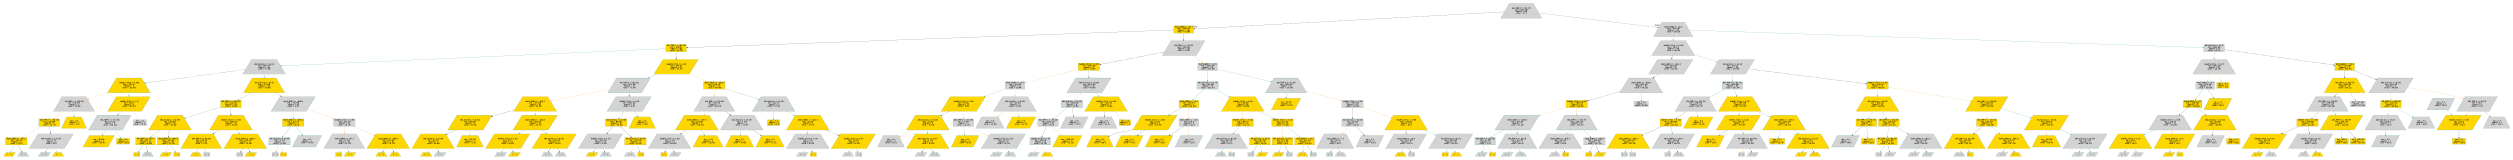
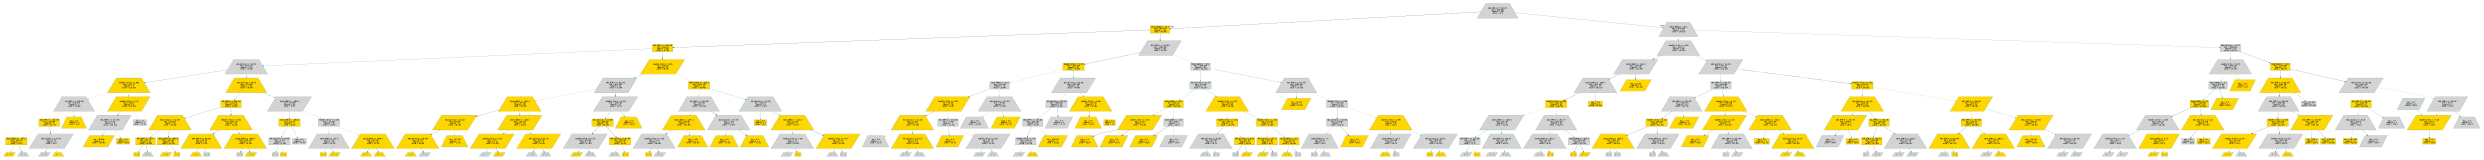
none -> (1636, 85)
(2223, 85) -> (2242, 85)
(1641, 104) -> (1595, 104)
(1021, 123) -> (1006, 123)
(1104, 123) -> (1088, 123)
(1866, 123) -> (1845, 123)
(307, 141) -> (299, 141)
(1370, 141) -> (1354, 141)
(2130, 141) -> (2115, 141)
(2211, 141) -> (2188, 141)
none -> (2350, 141)
